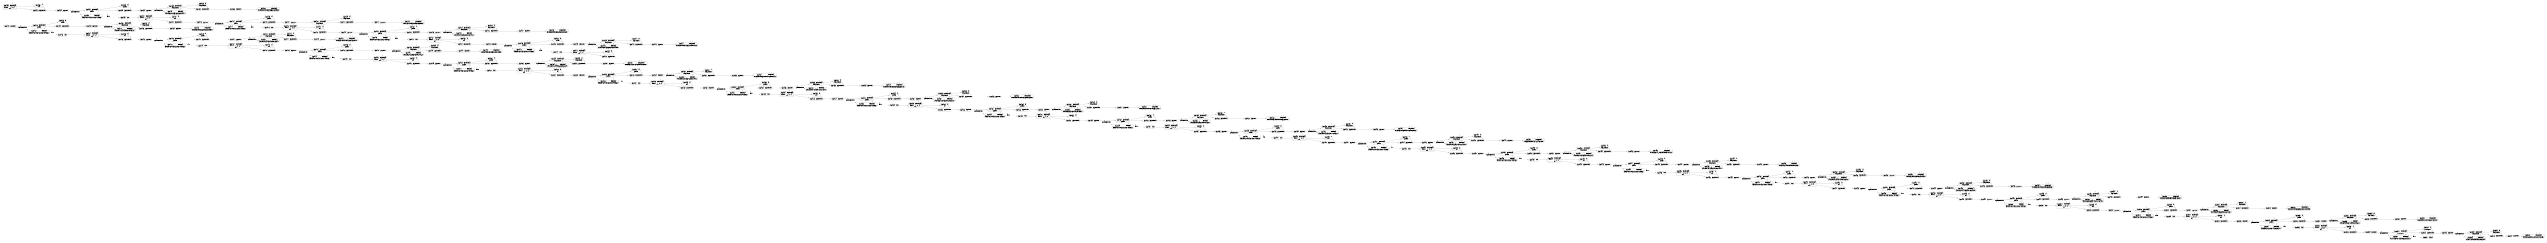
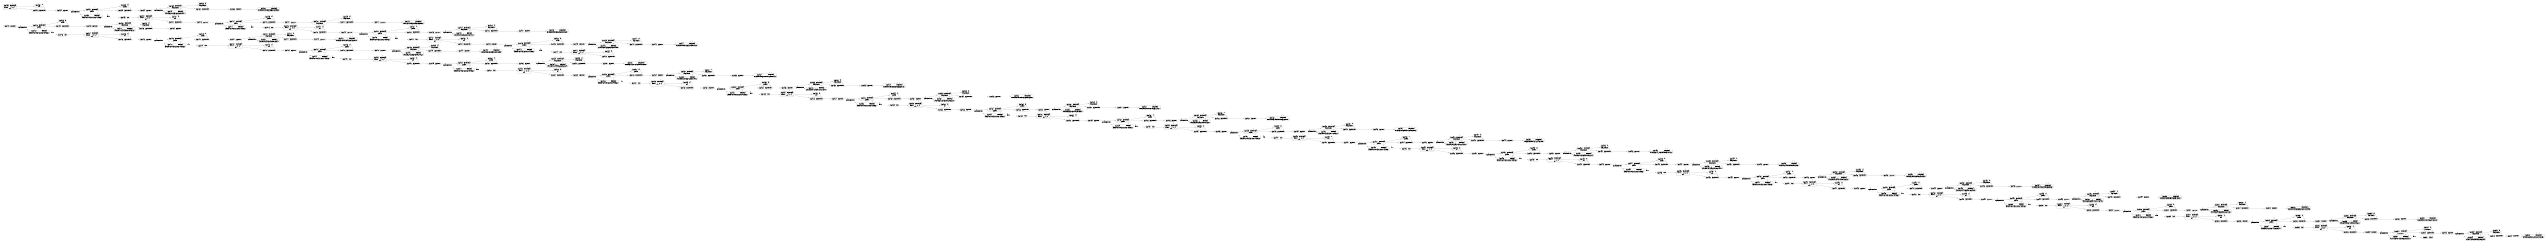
(202, 29) -> none
